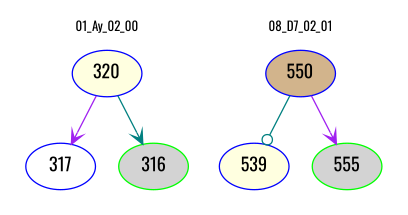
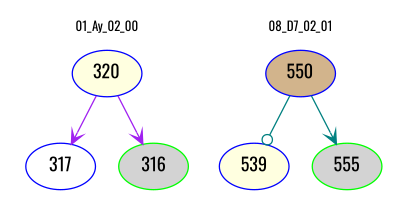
(127, 114) -> (127, 114)
(321, 114) -> (321, 114)
